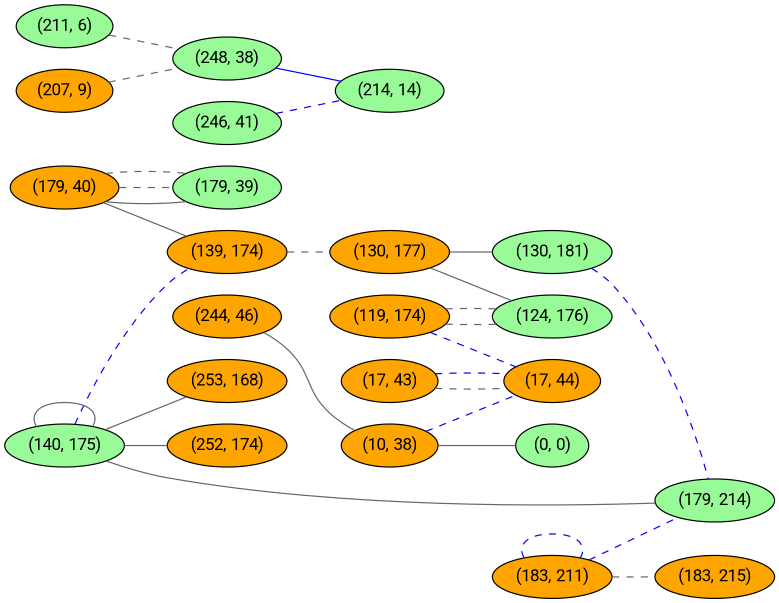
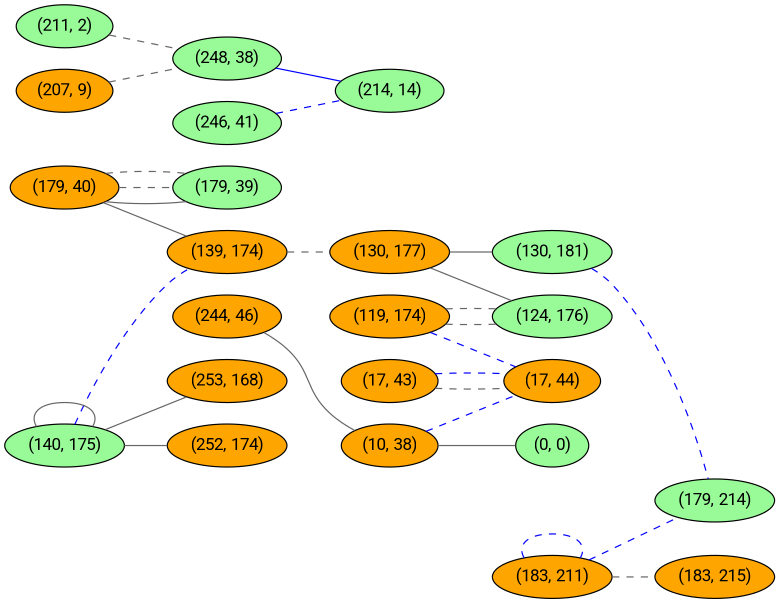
(65, 26) -> (65, 26)
(379, 501) -> none
